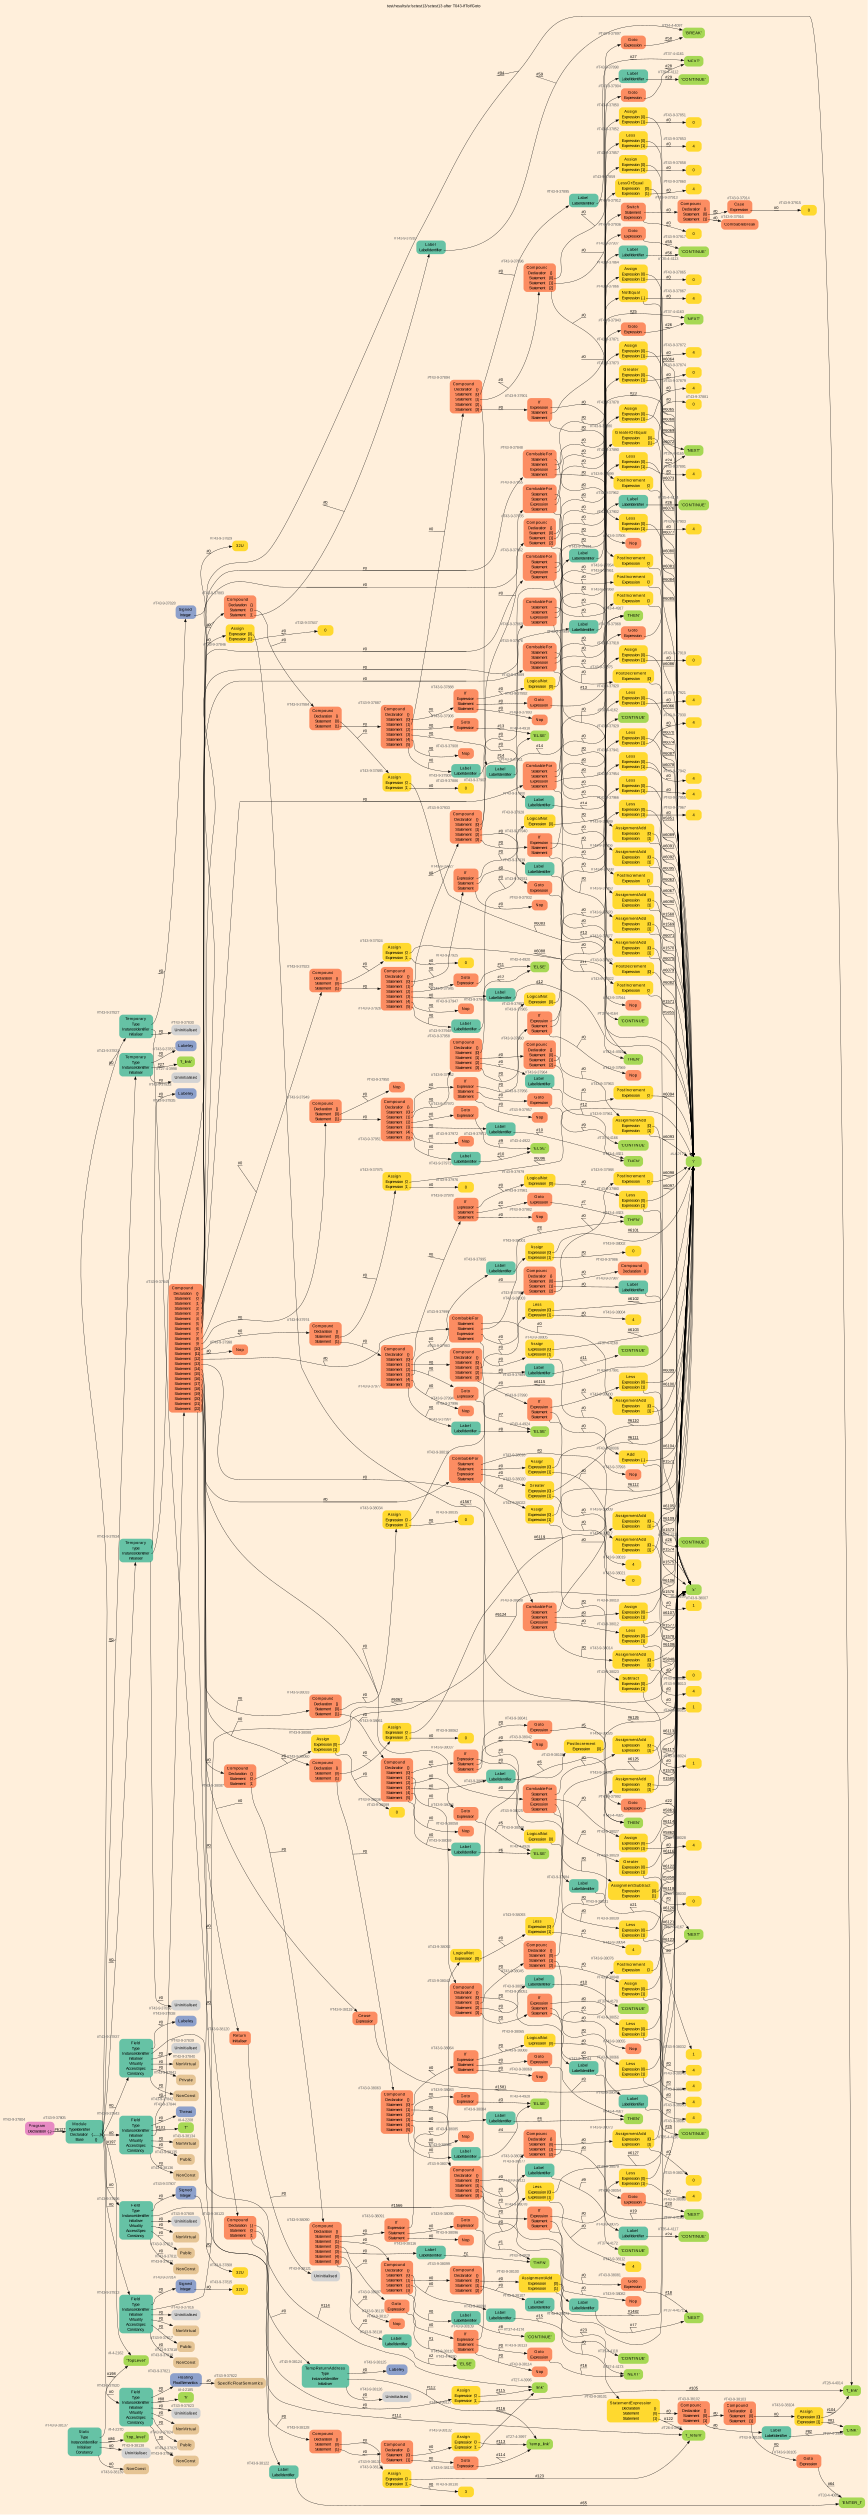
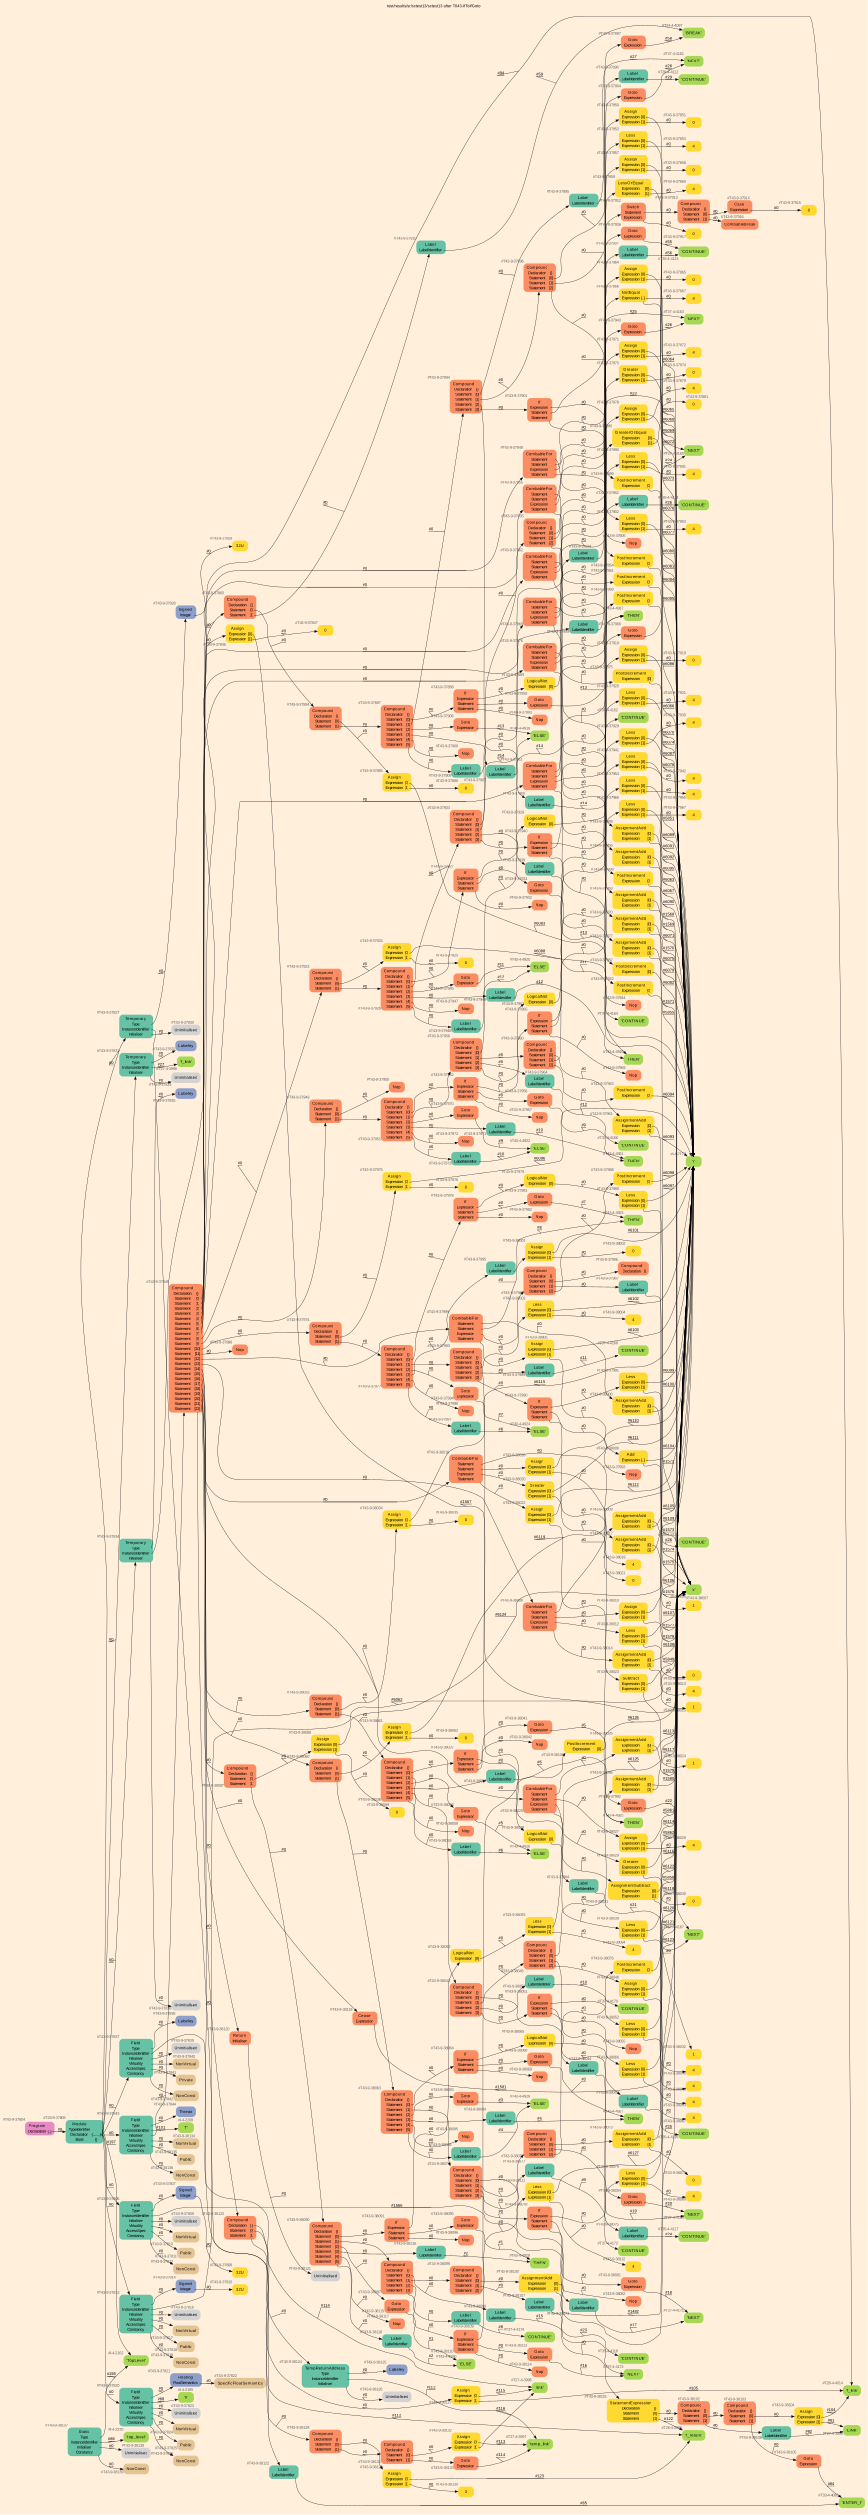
(60, 2130) -> (60, 2130)
